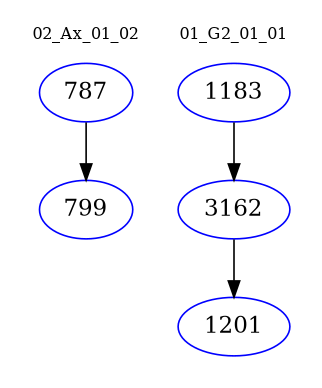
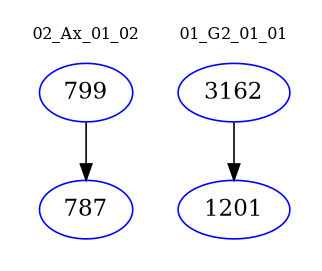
(234, 93) -> none
(86, 143) -> (86, 143)
